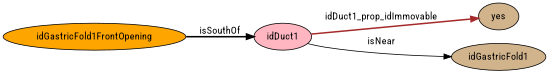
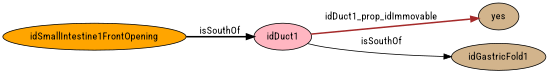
(94, 37) -> (94, 37)
(381, 42) -> (381, 42)
